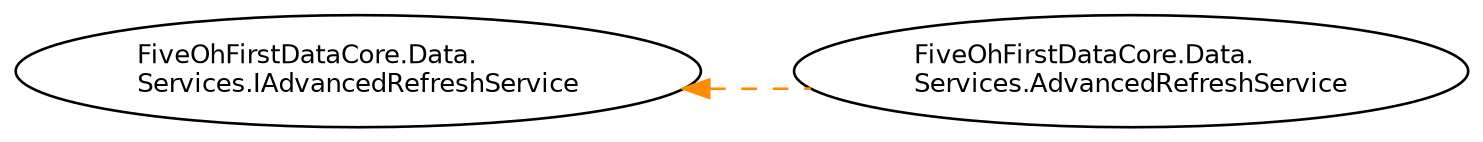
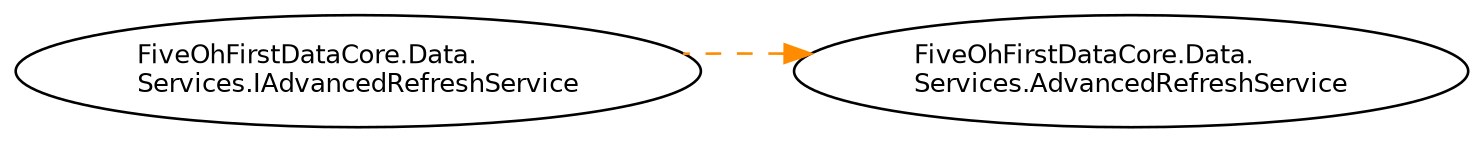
(760, 89) -> (734, 54)
